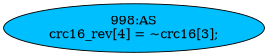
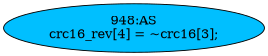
(134, 28) -> (134, 28)
